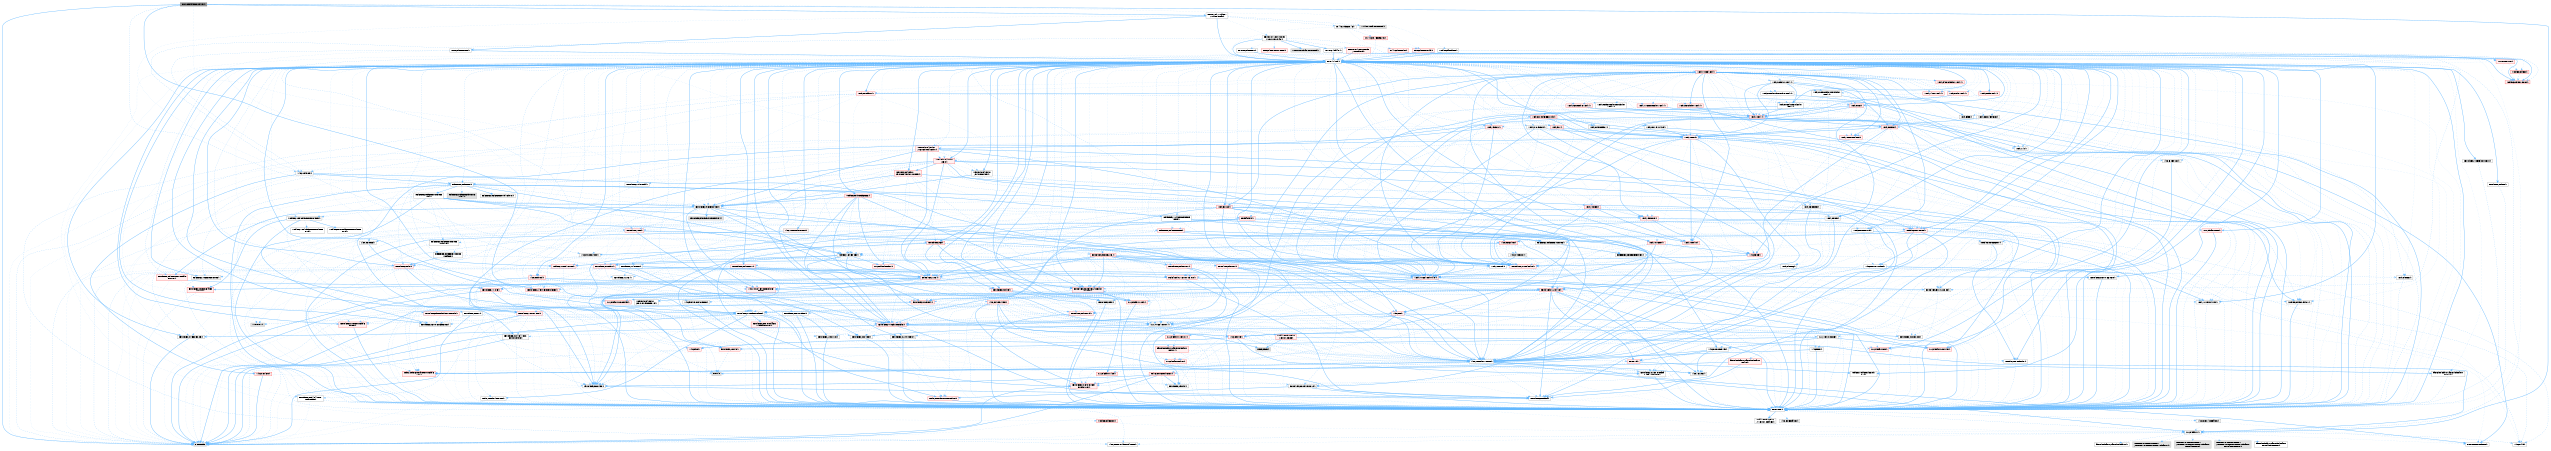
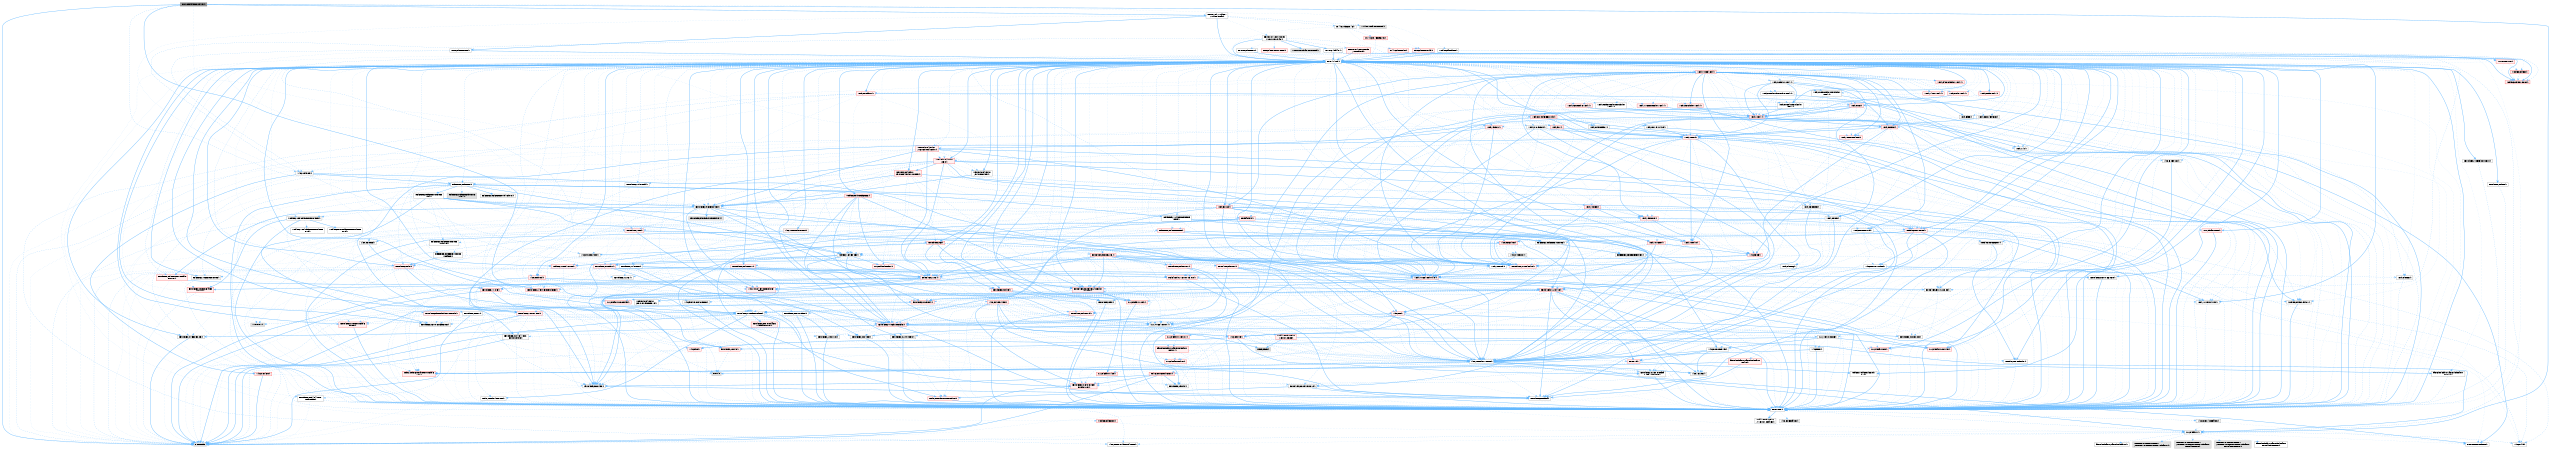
(1809, 113) -> (1809, 113)
